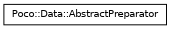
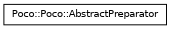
(85, 15) -> (85, 15)
